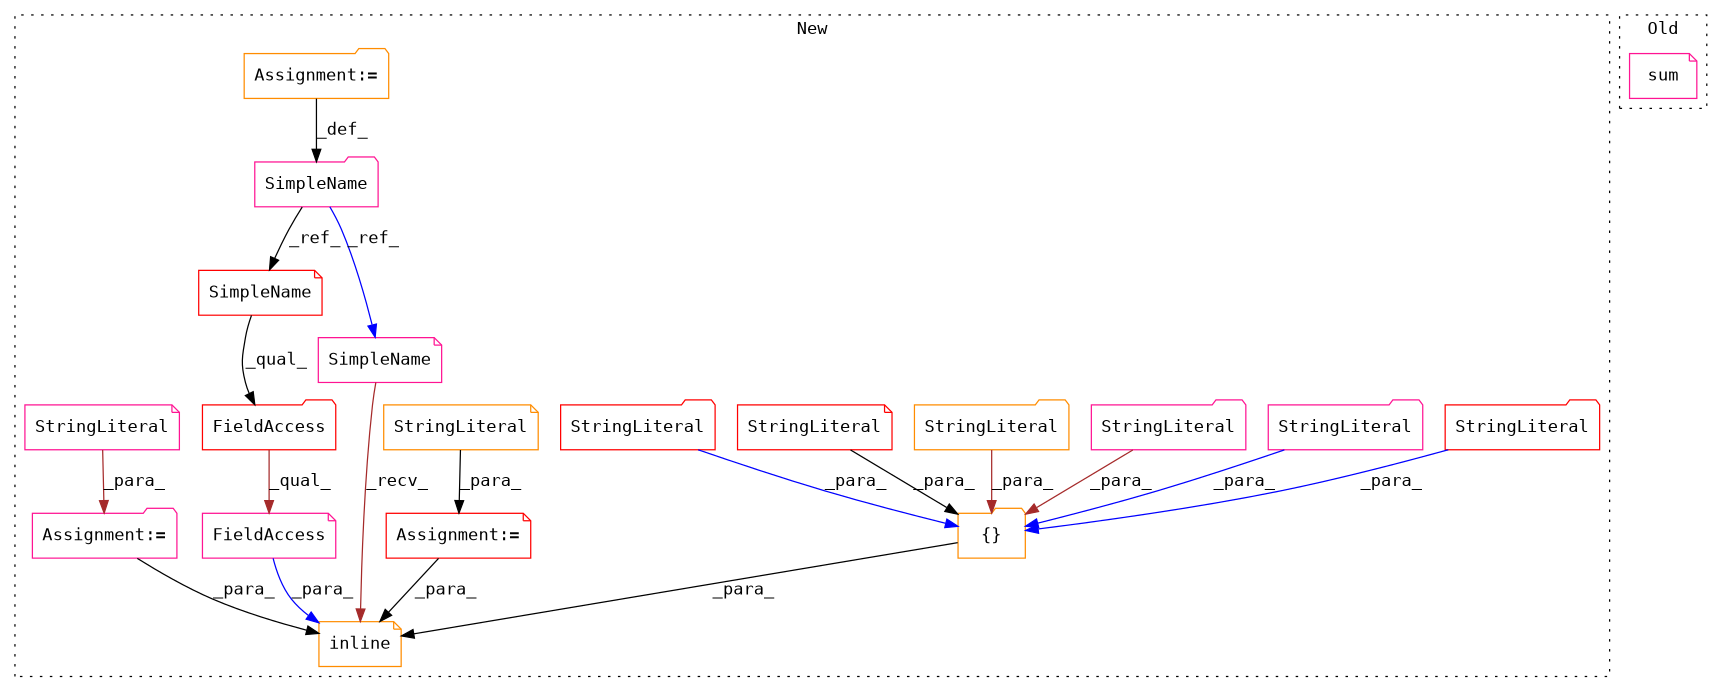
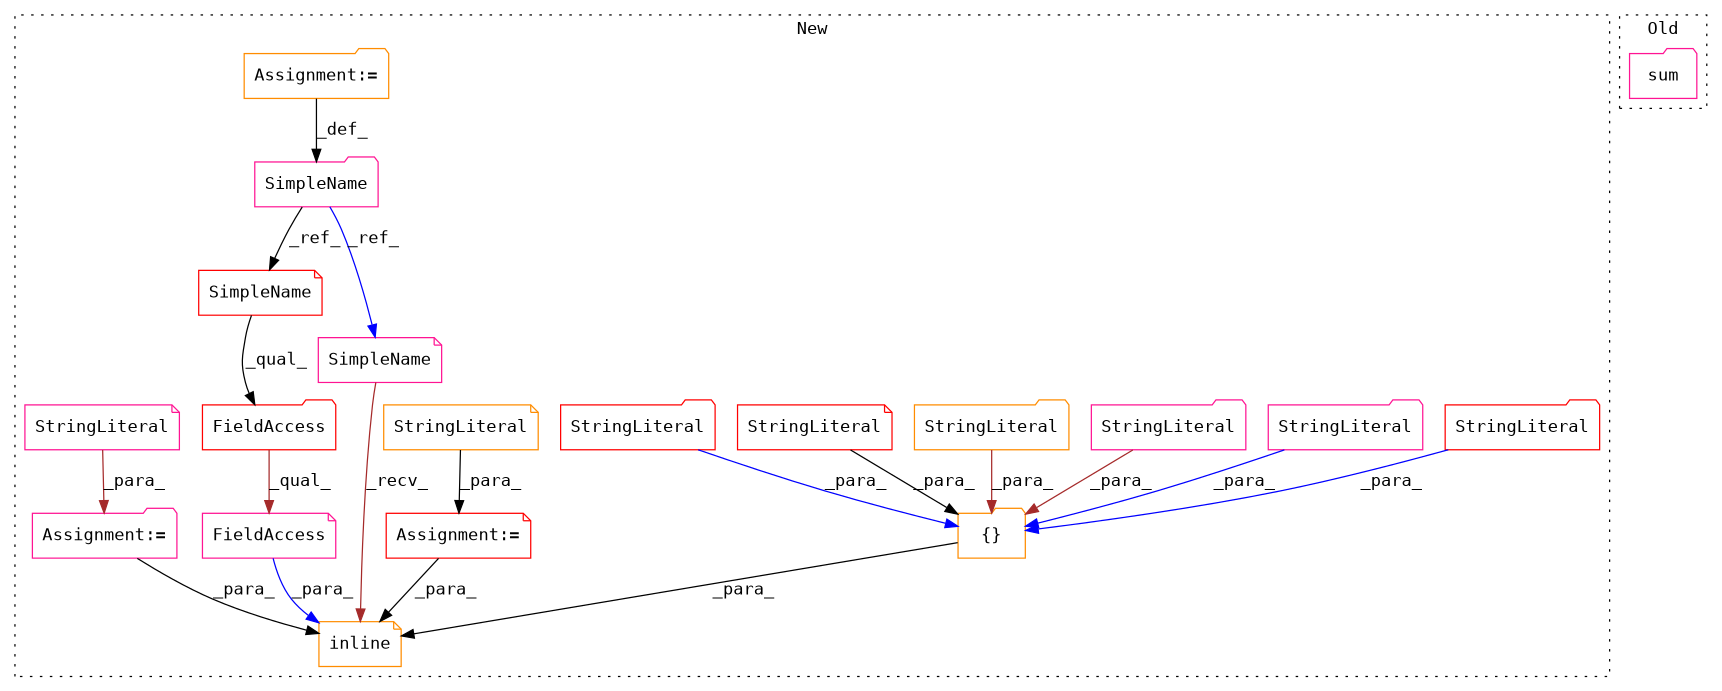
(1663, 76) -> (1663, 76)
